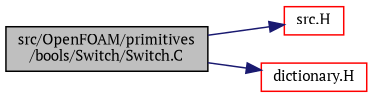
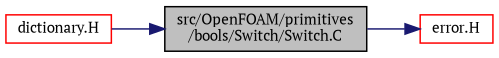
(314, 21) -> (457, 29)
(227, 65) -> (131, 29)
